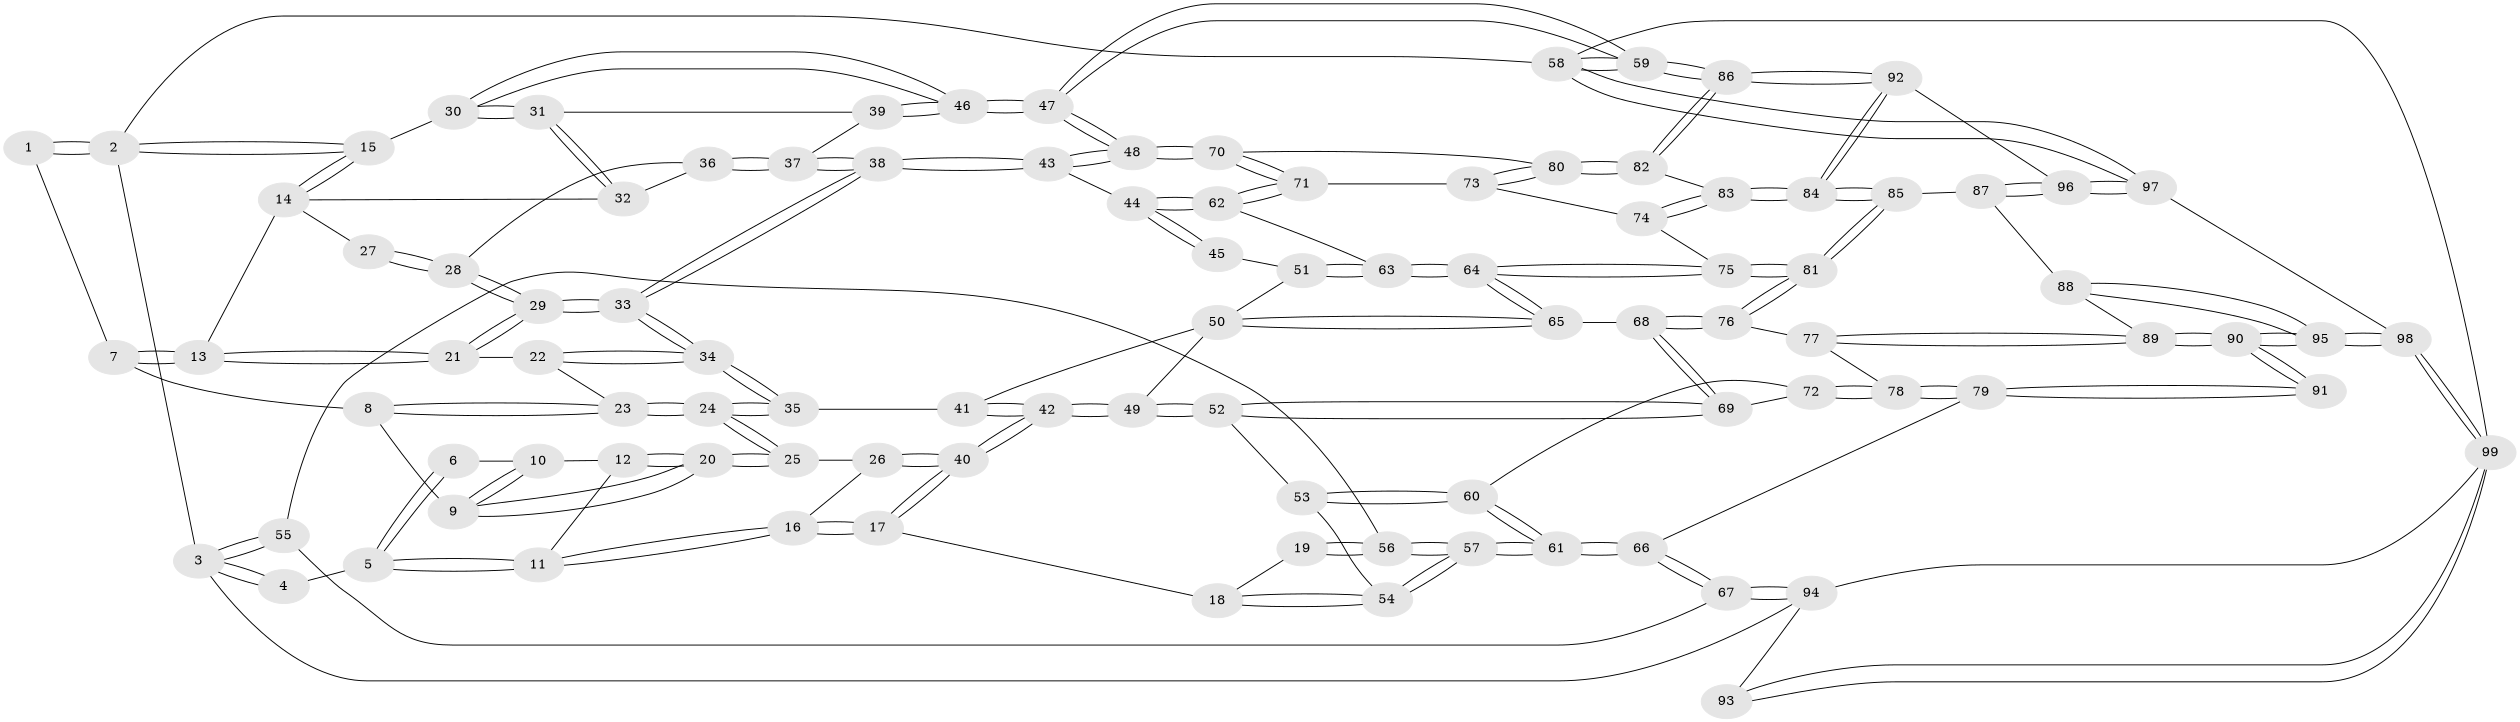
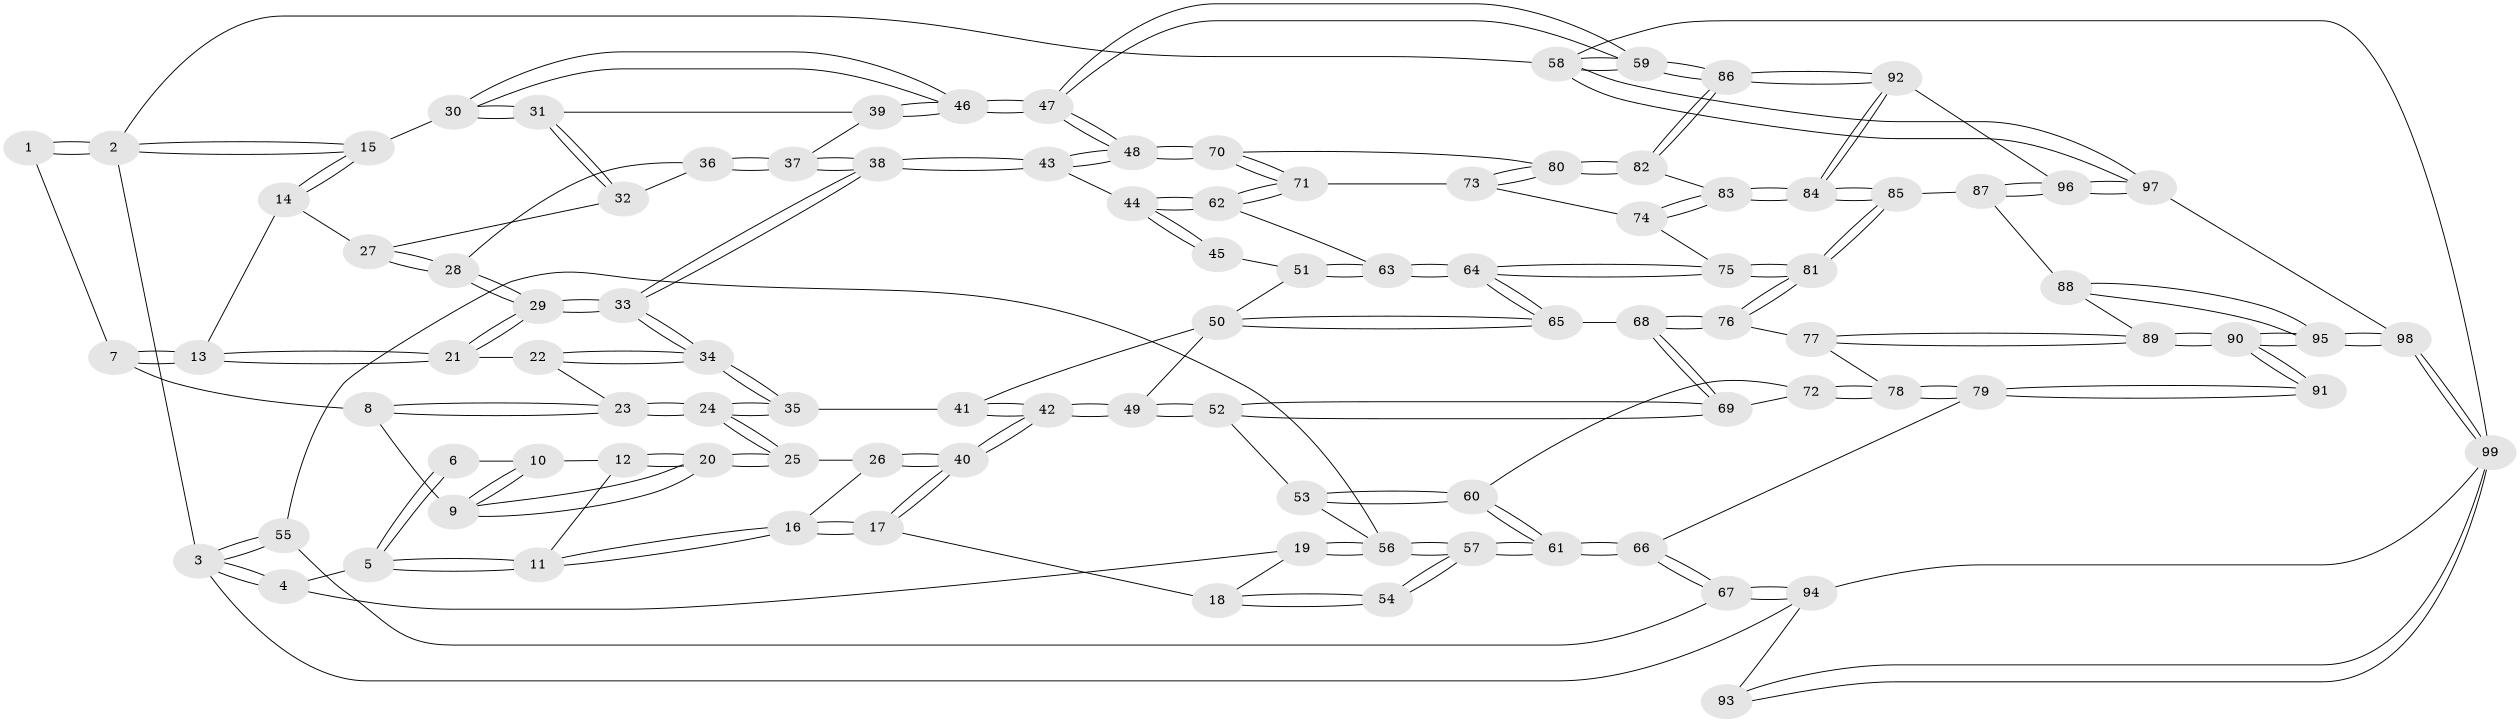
(453, 199) -> (496, 225)
(1345, 549) -> (1345, 523)
none -> (793, 600)
